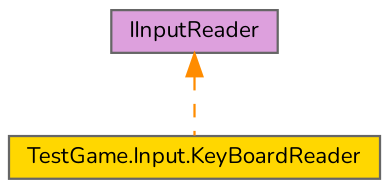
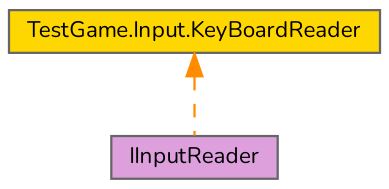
(195, 106) -> (195, 106)
